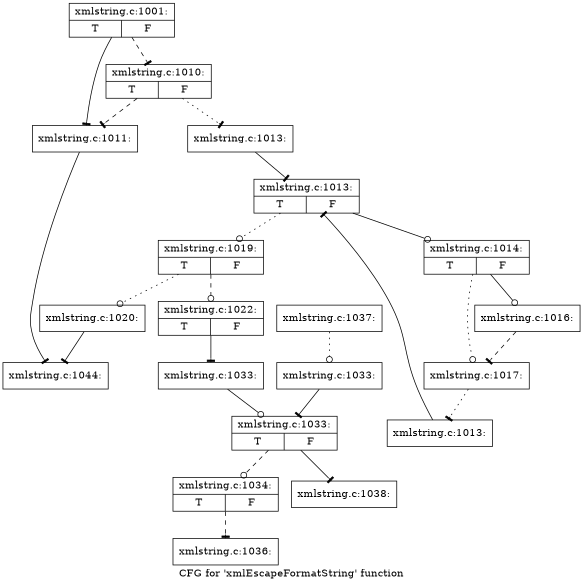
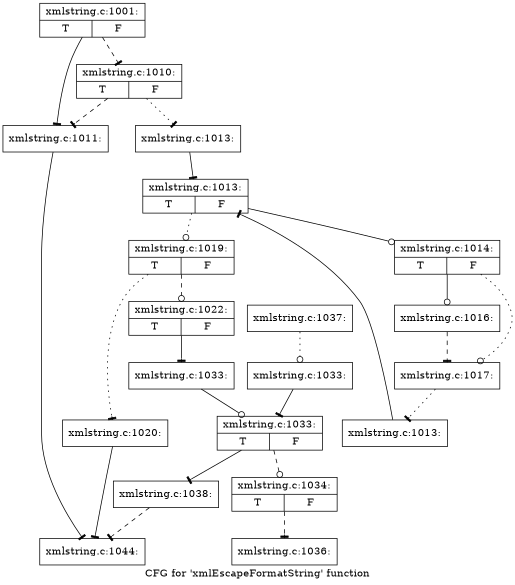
(151, 288) -> (110, 339)
none -> (131, 522)
